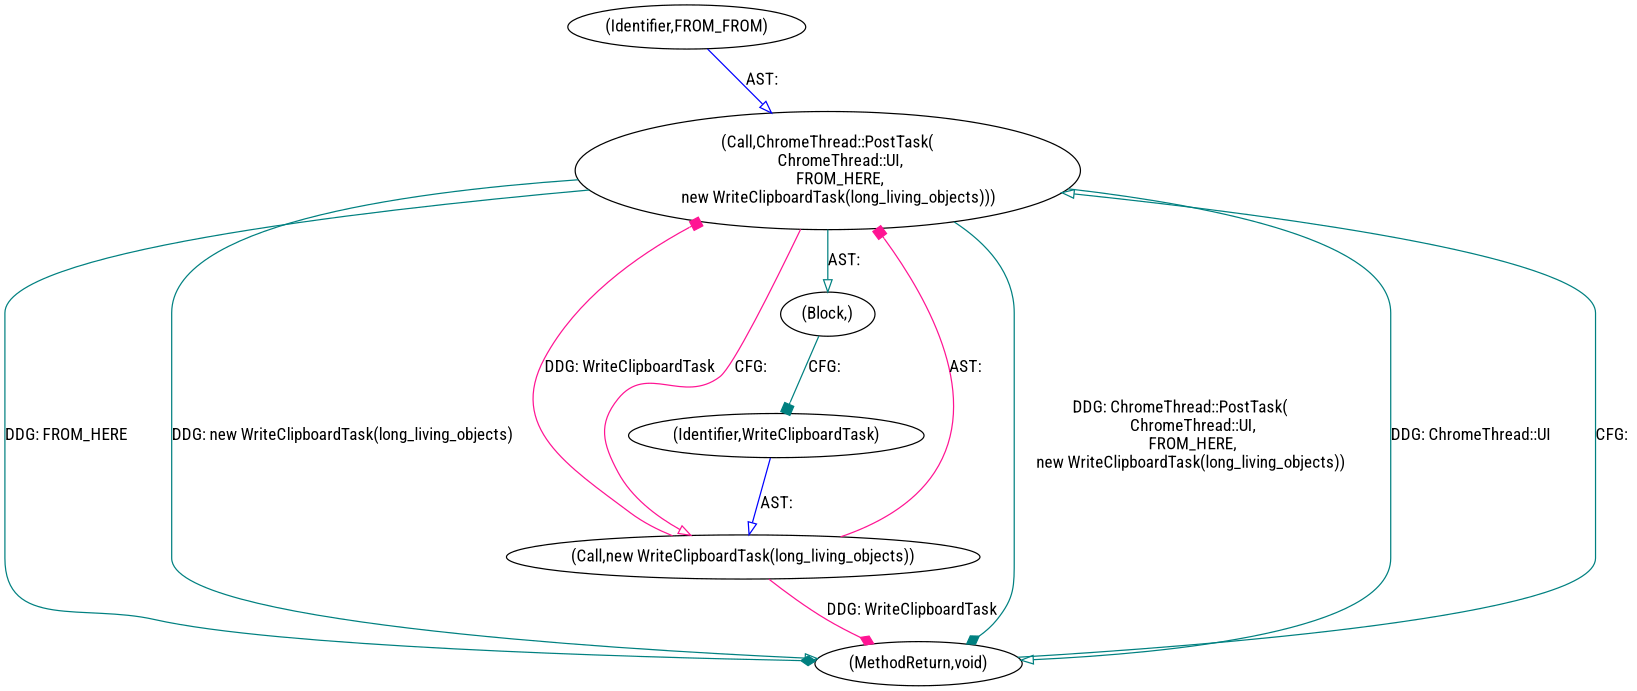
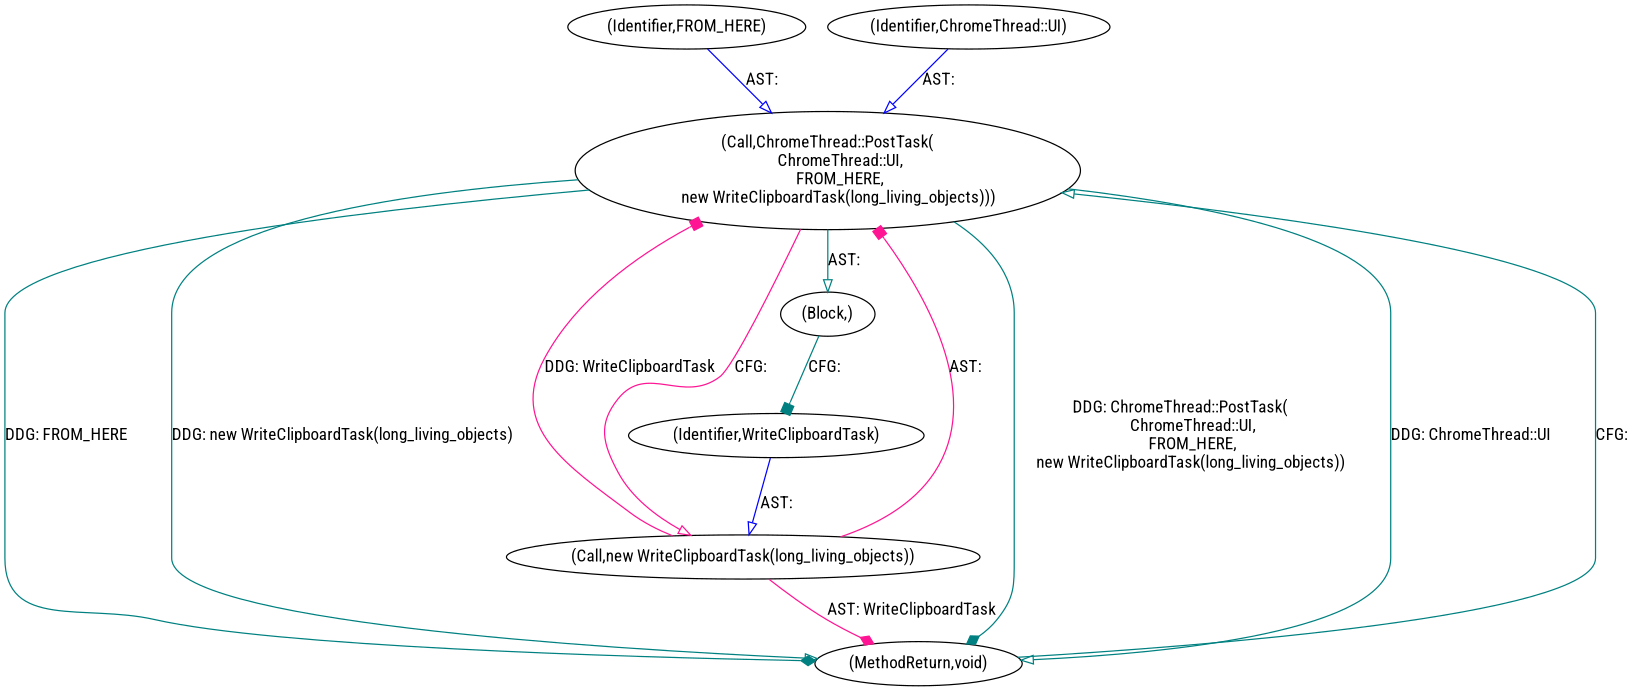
(687, 27) -> (687, 27)
none -> (969, 27)
(912, 610) -> (912, 610)
